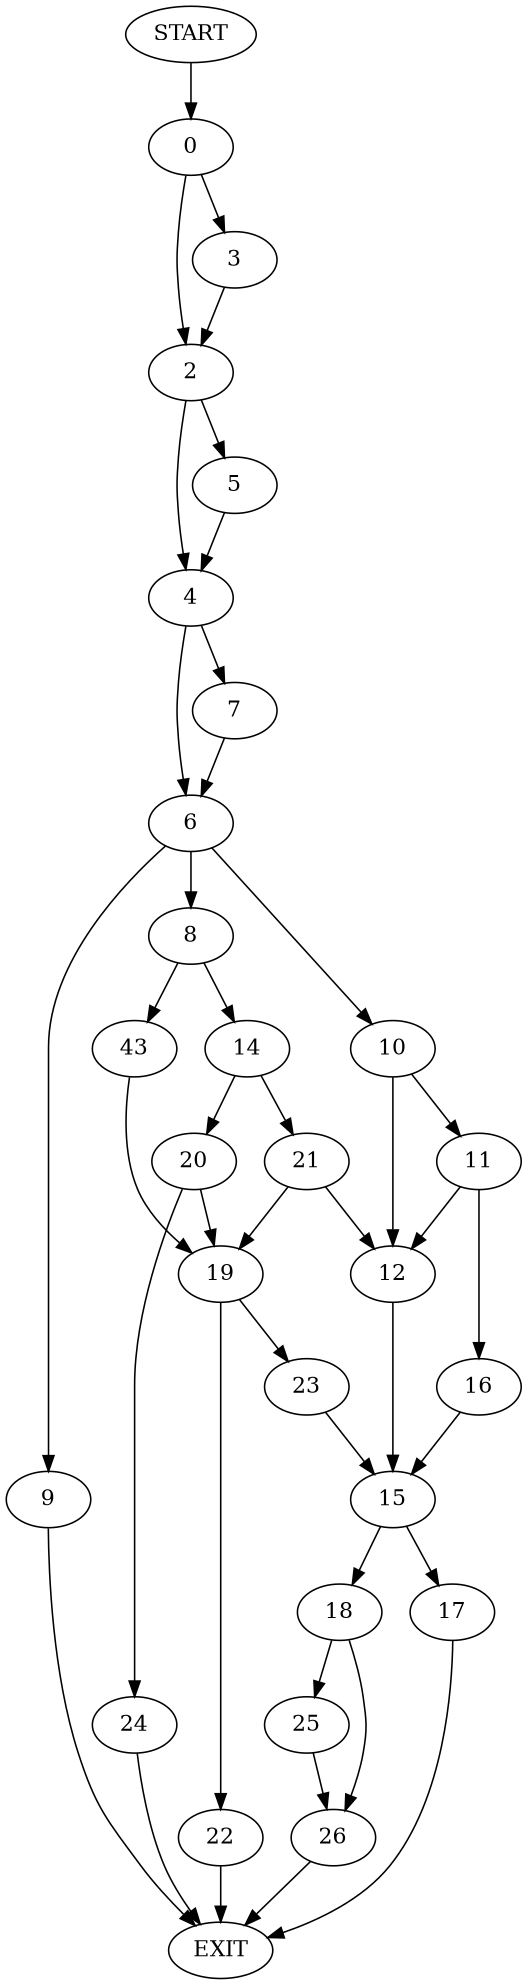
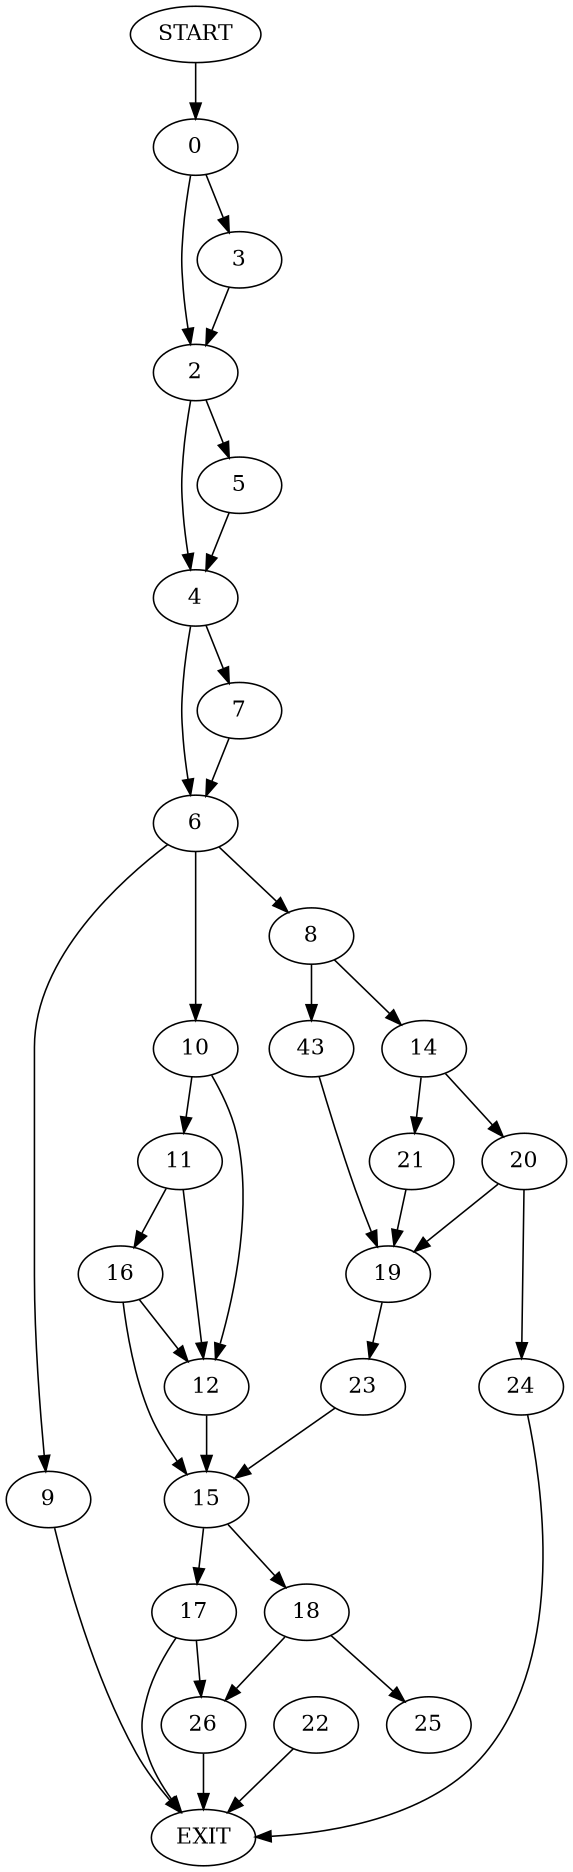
(345, 1212) -> (159, 1324)
(221, 1548) -> none
(318, 1773) -> (198, 1661)
